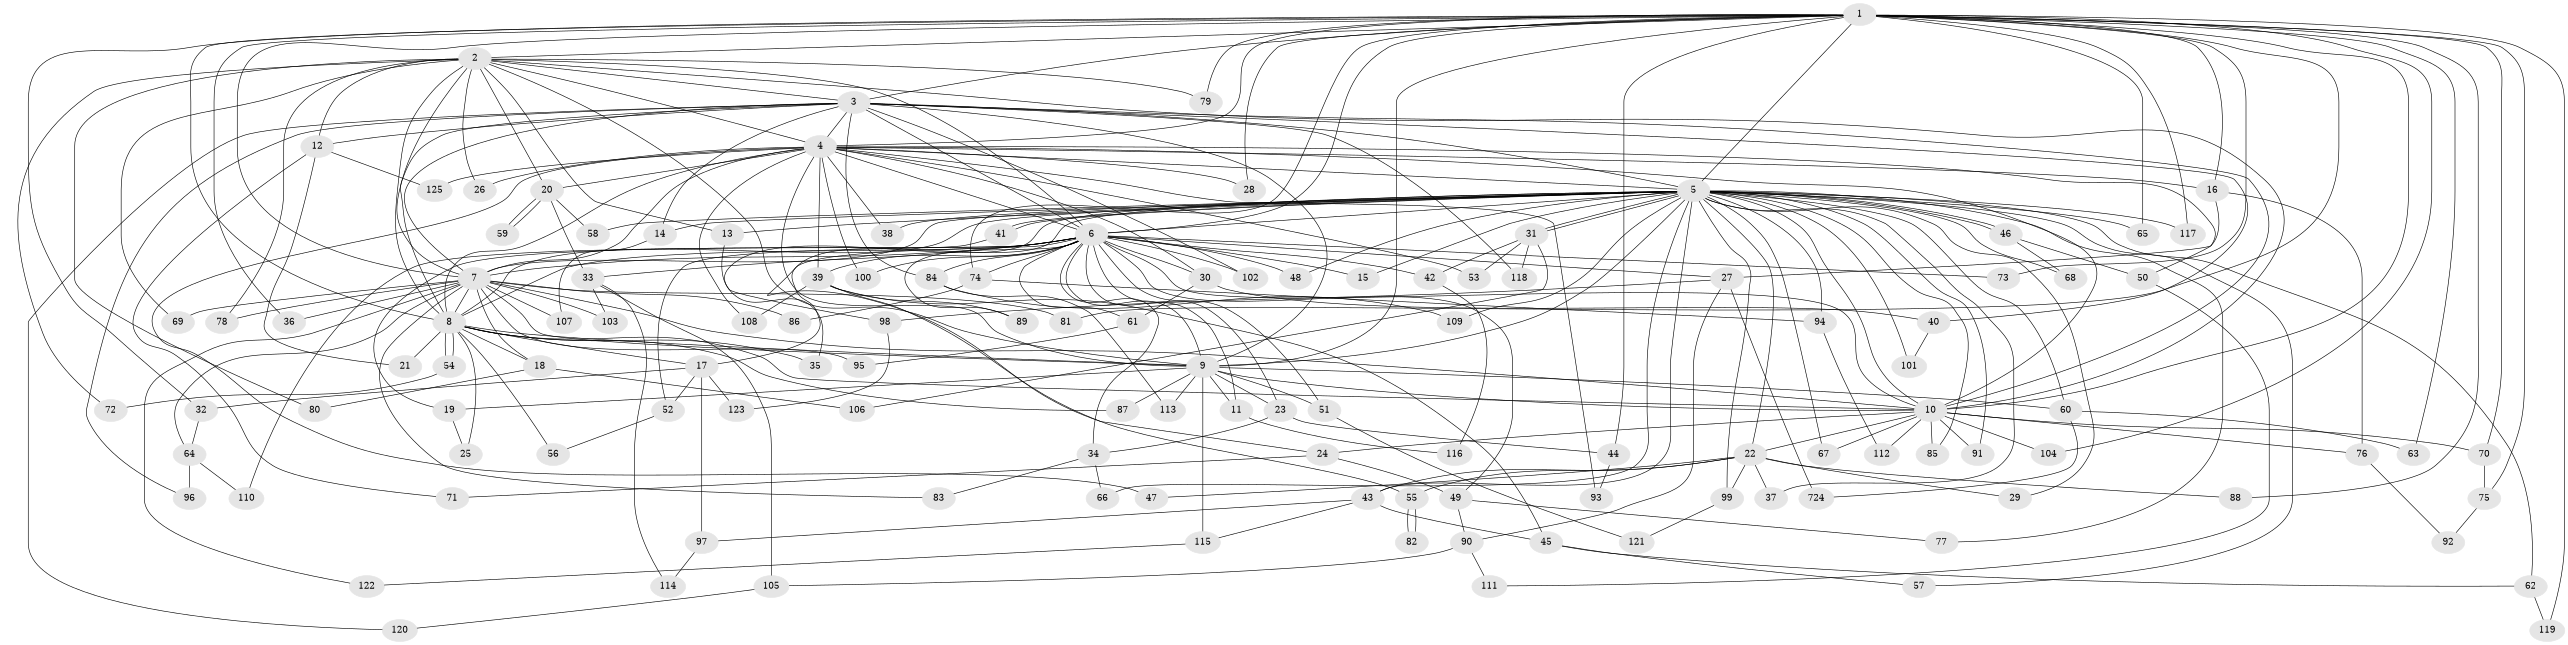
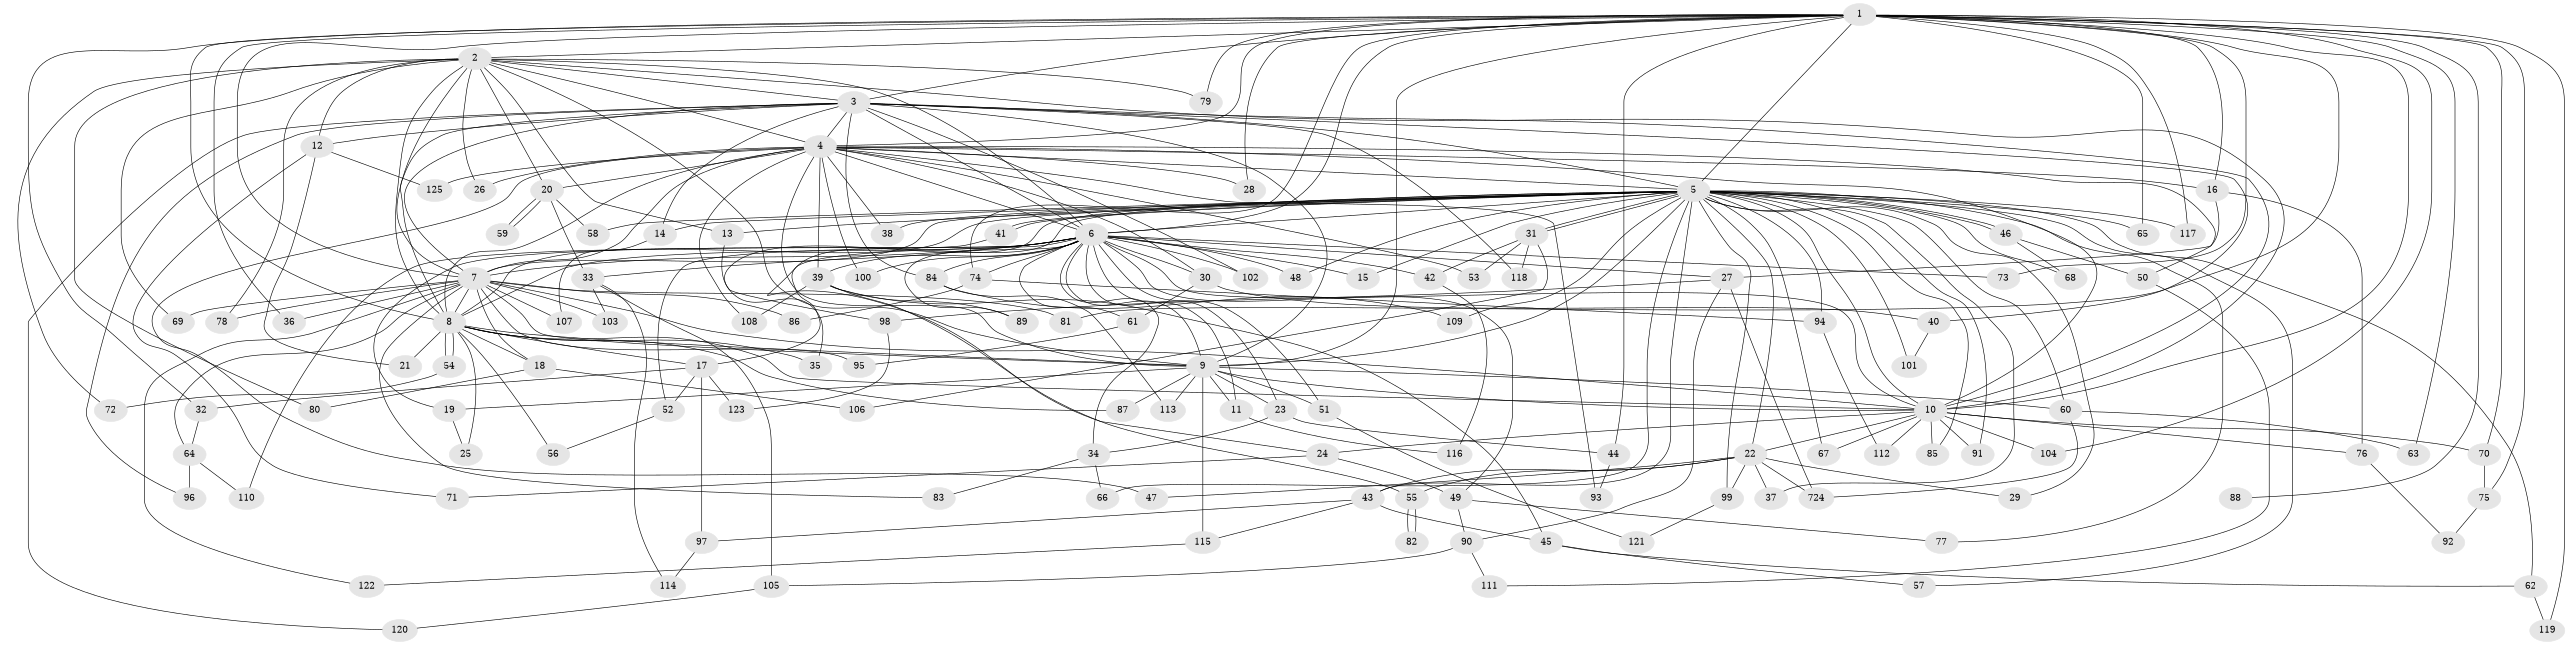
(1981, 482) -> (1783, 476)
